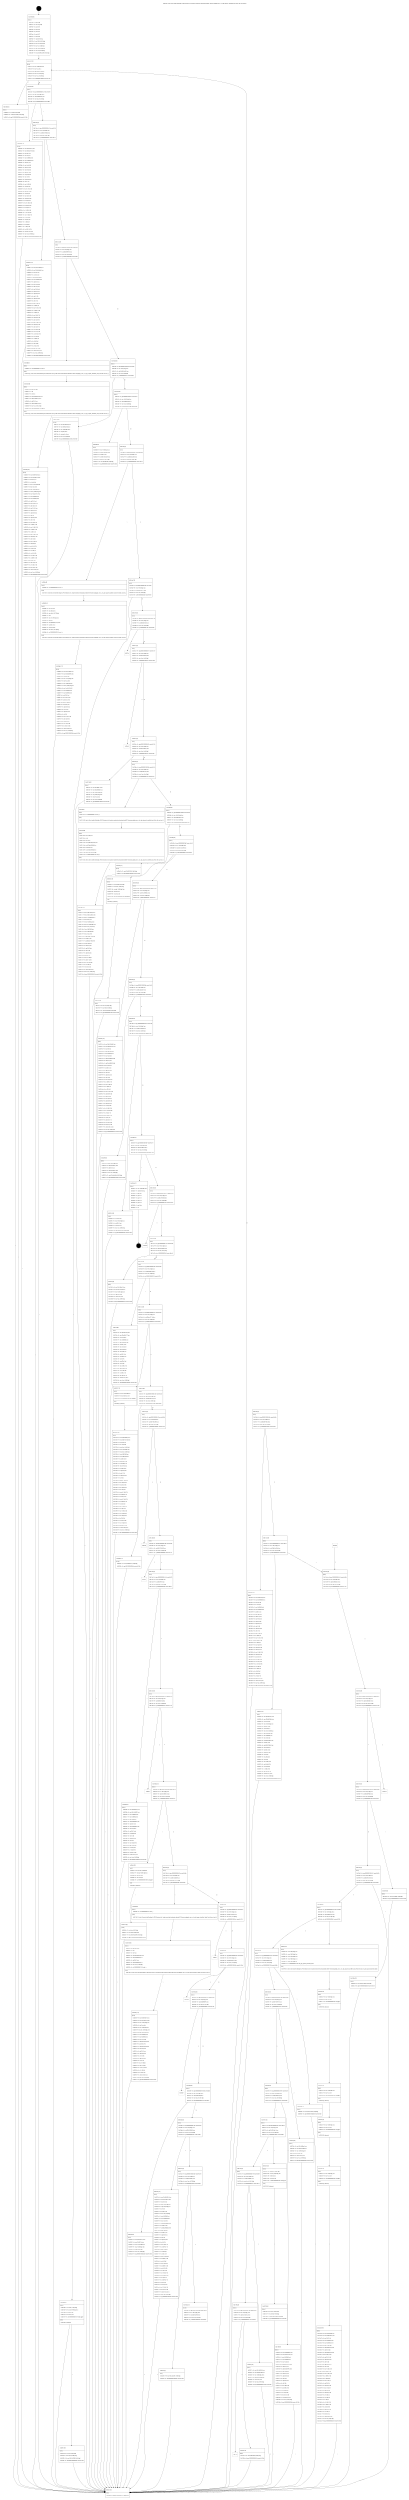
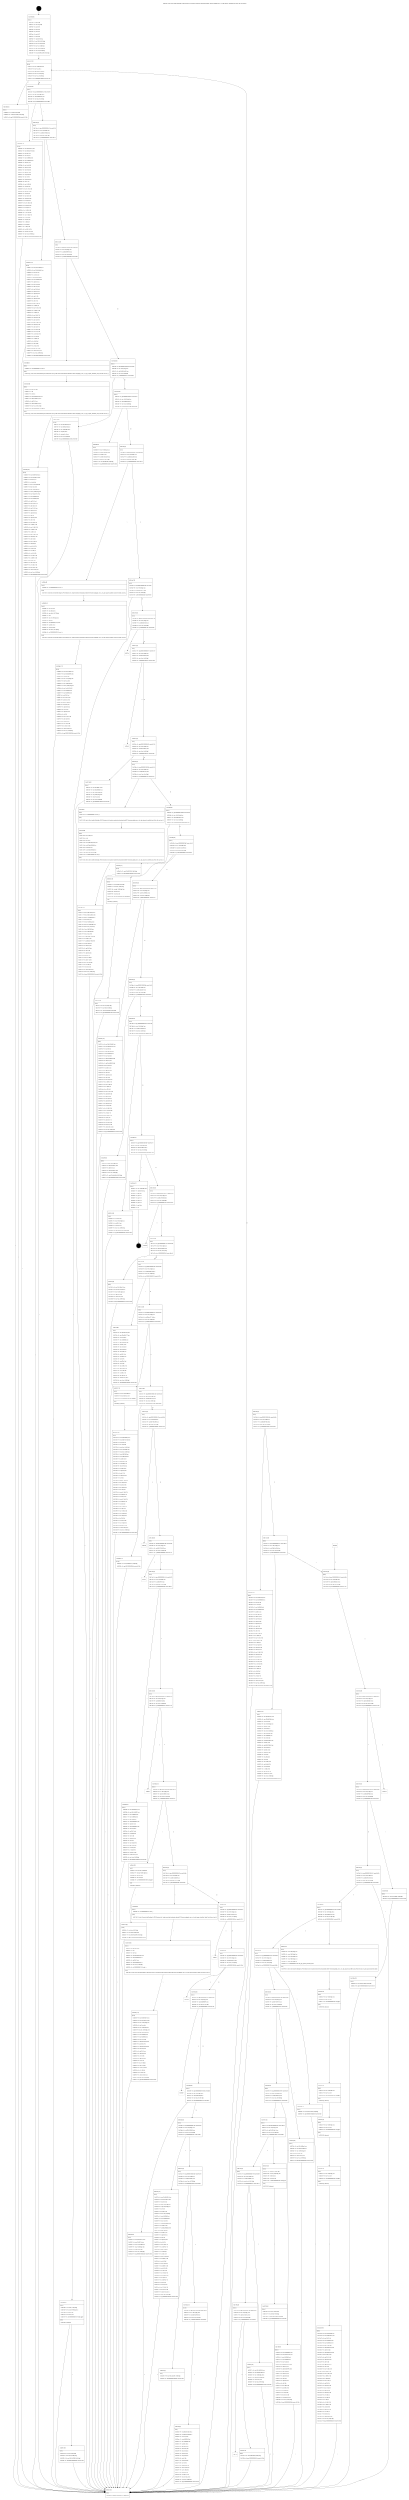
none -> (187, 2454)
